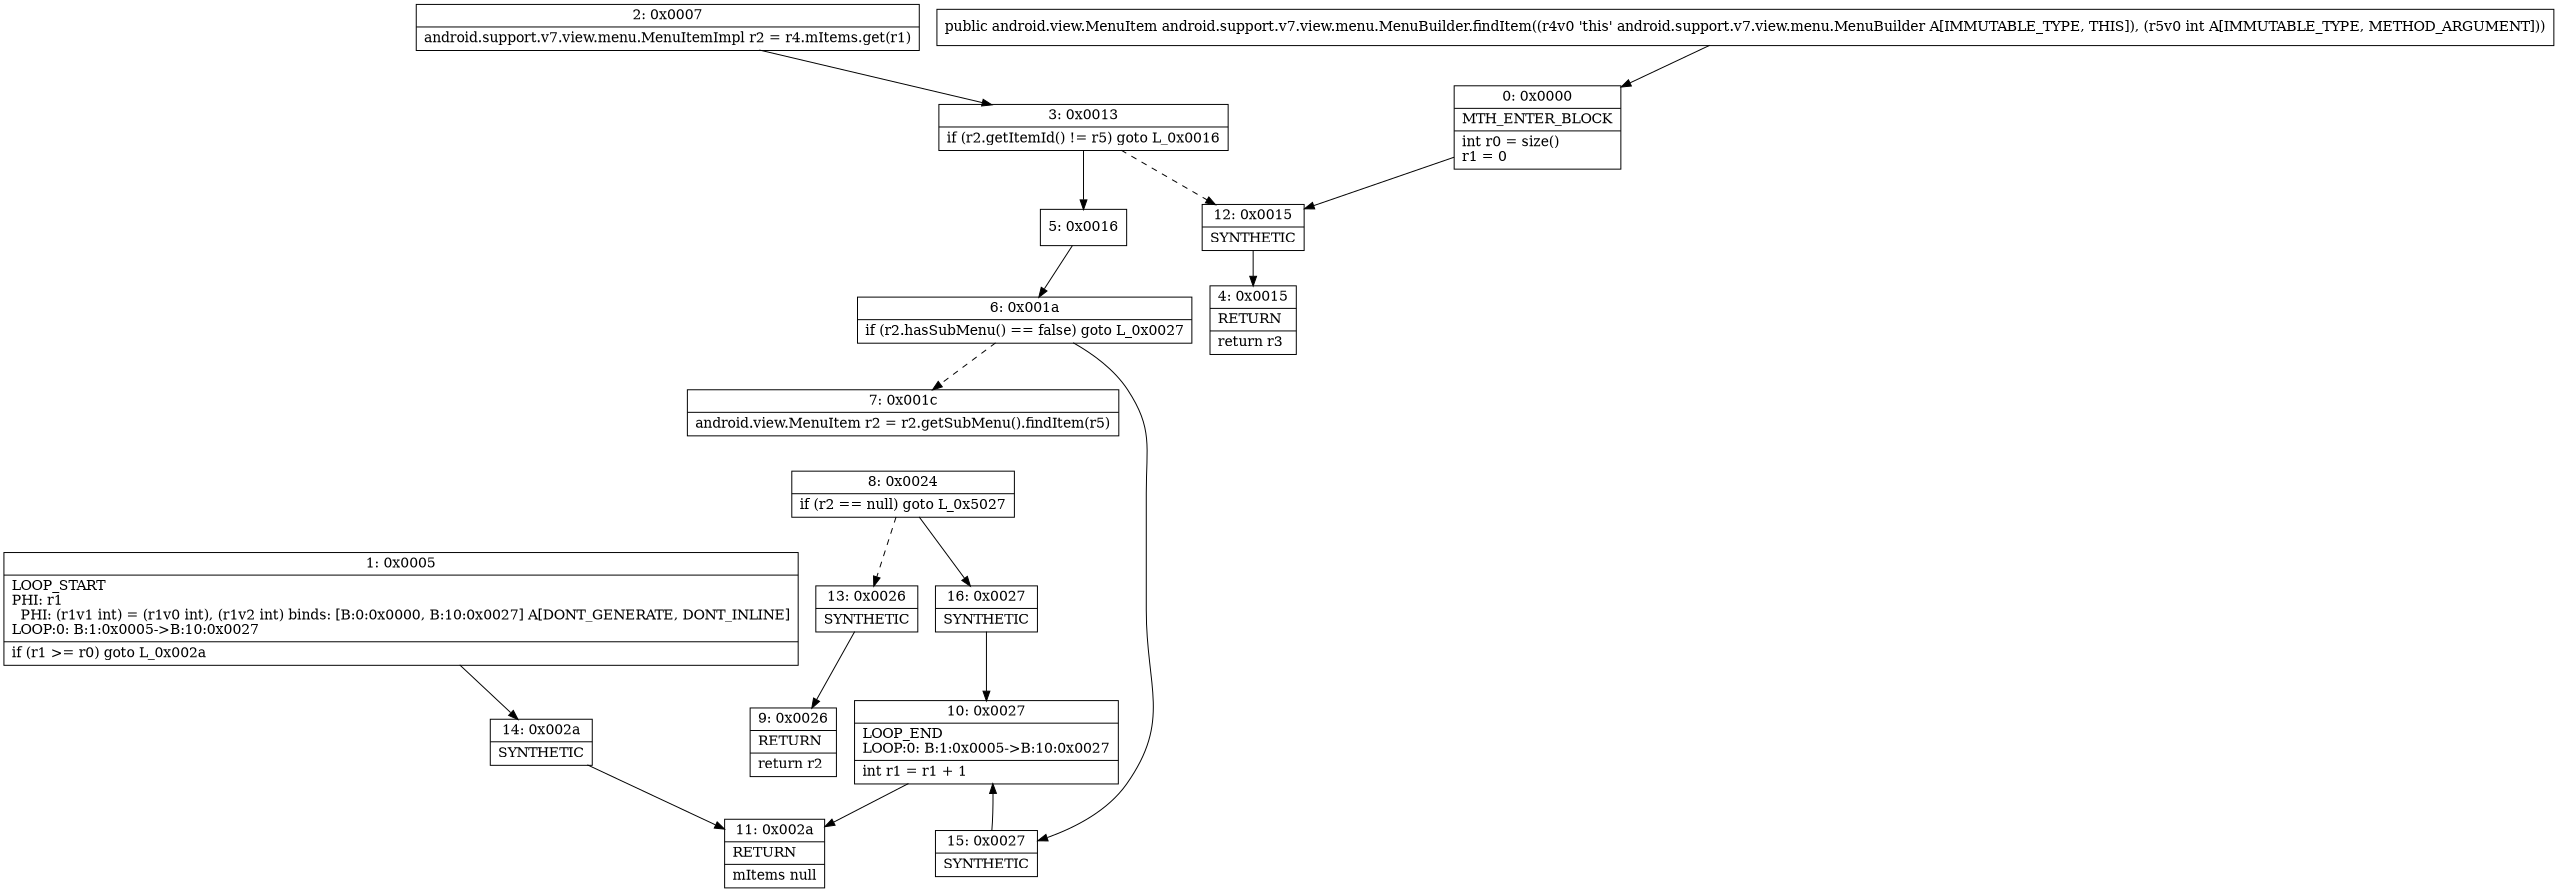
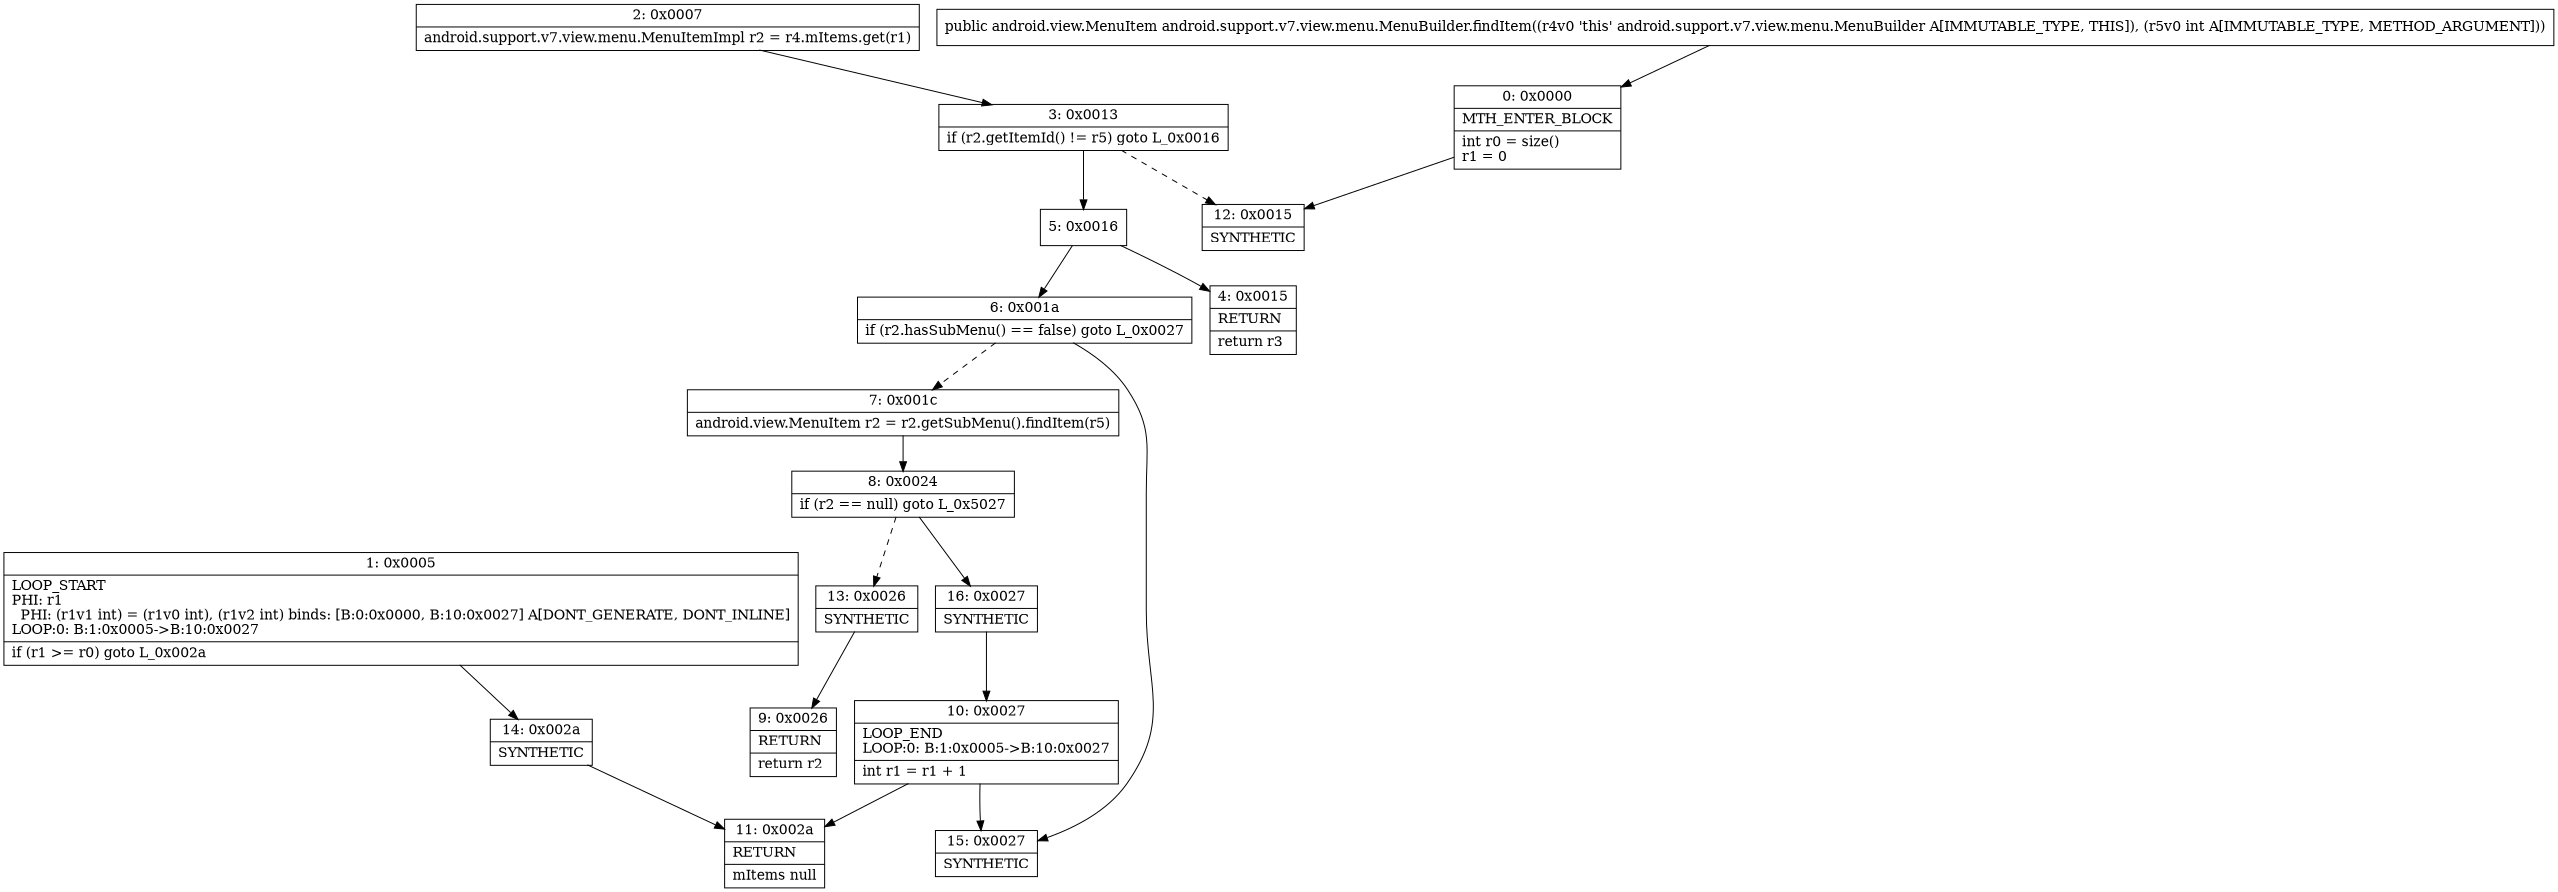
(1253, 263) -> (1161, 265)
none -> (903, 449)
(993, 812) -> (980, 802)
